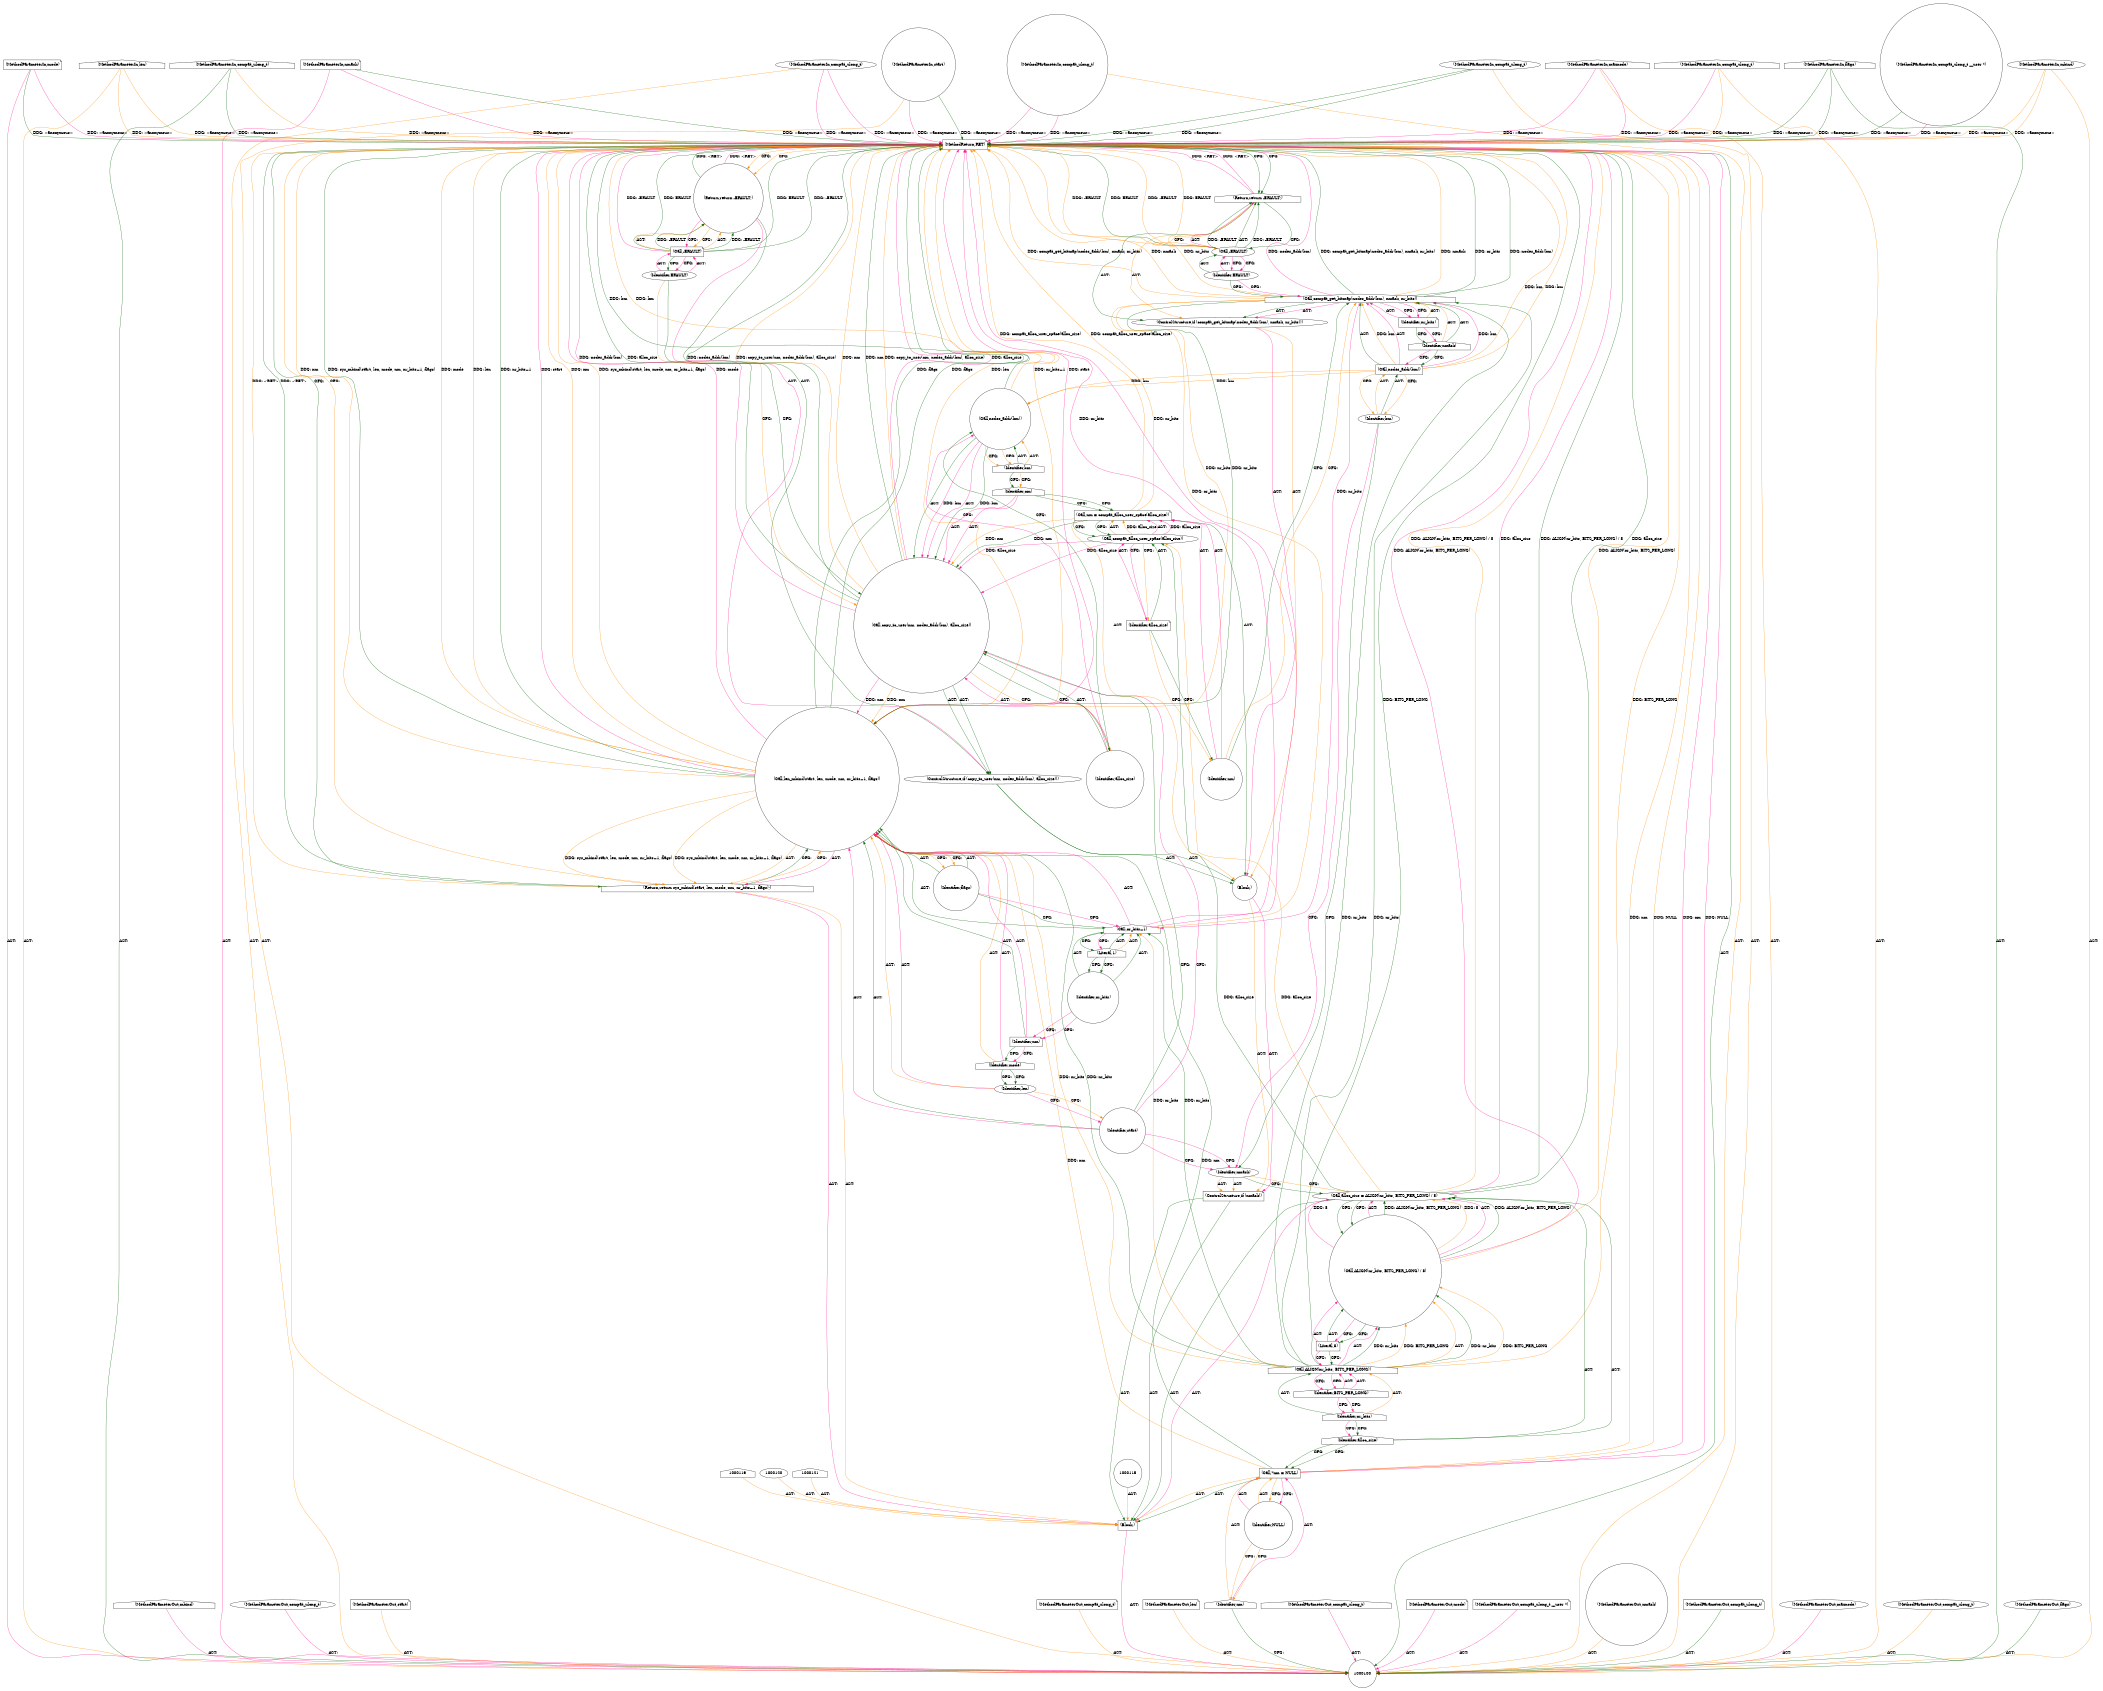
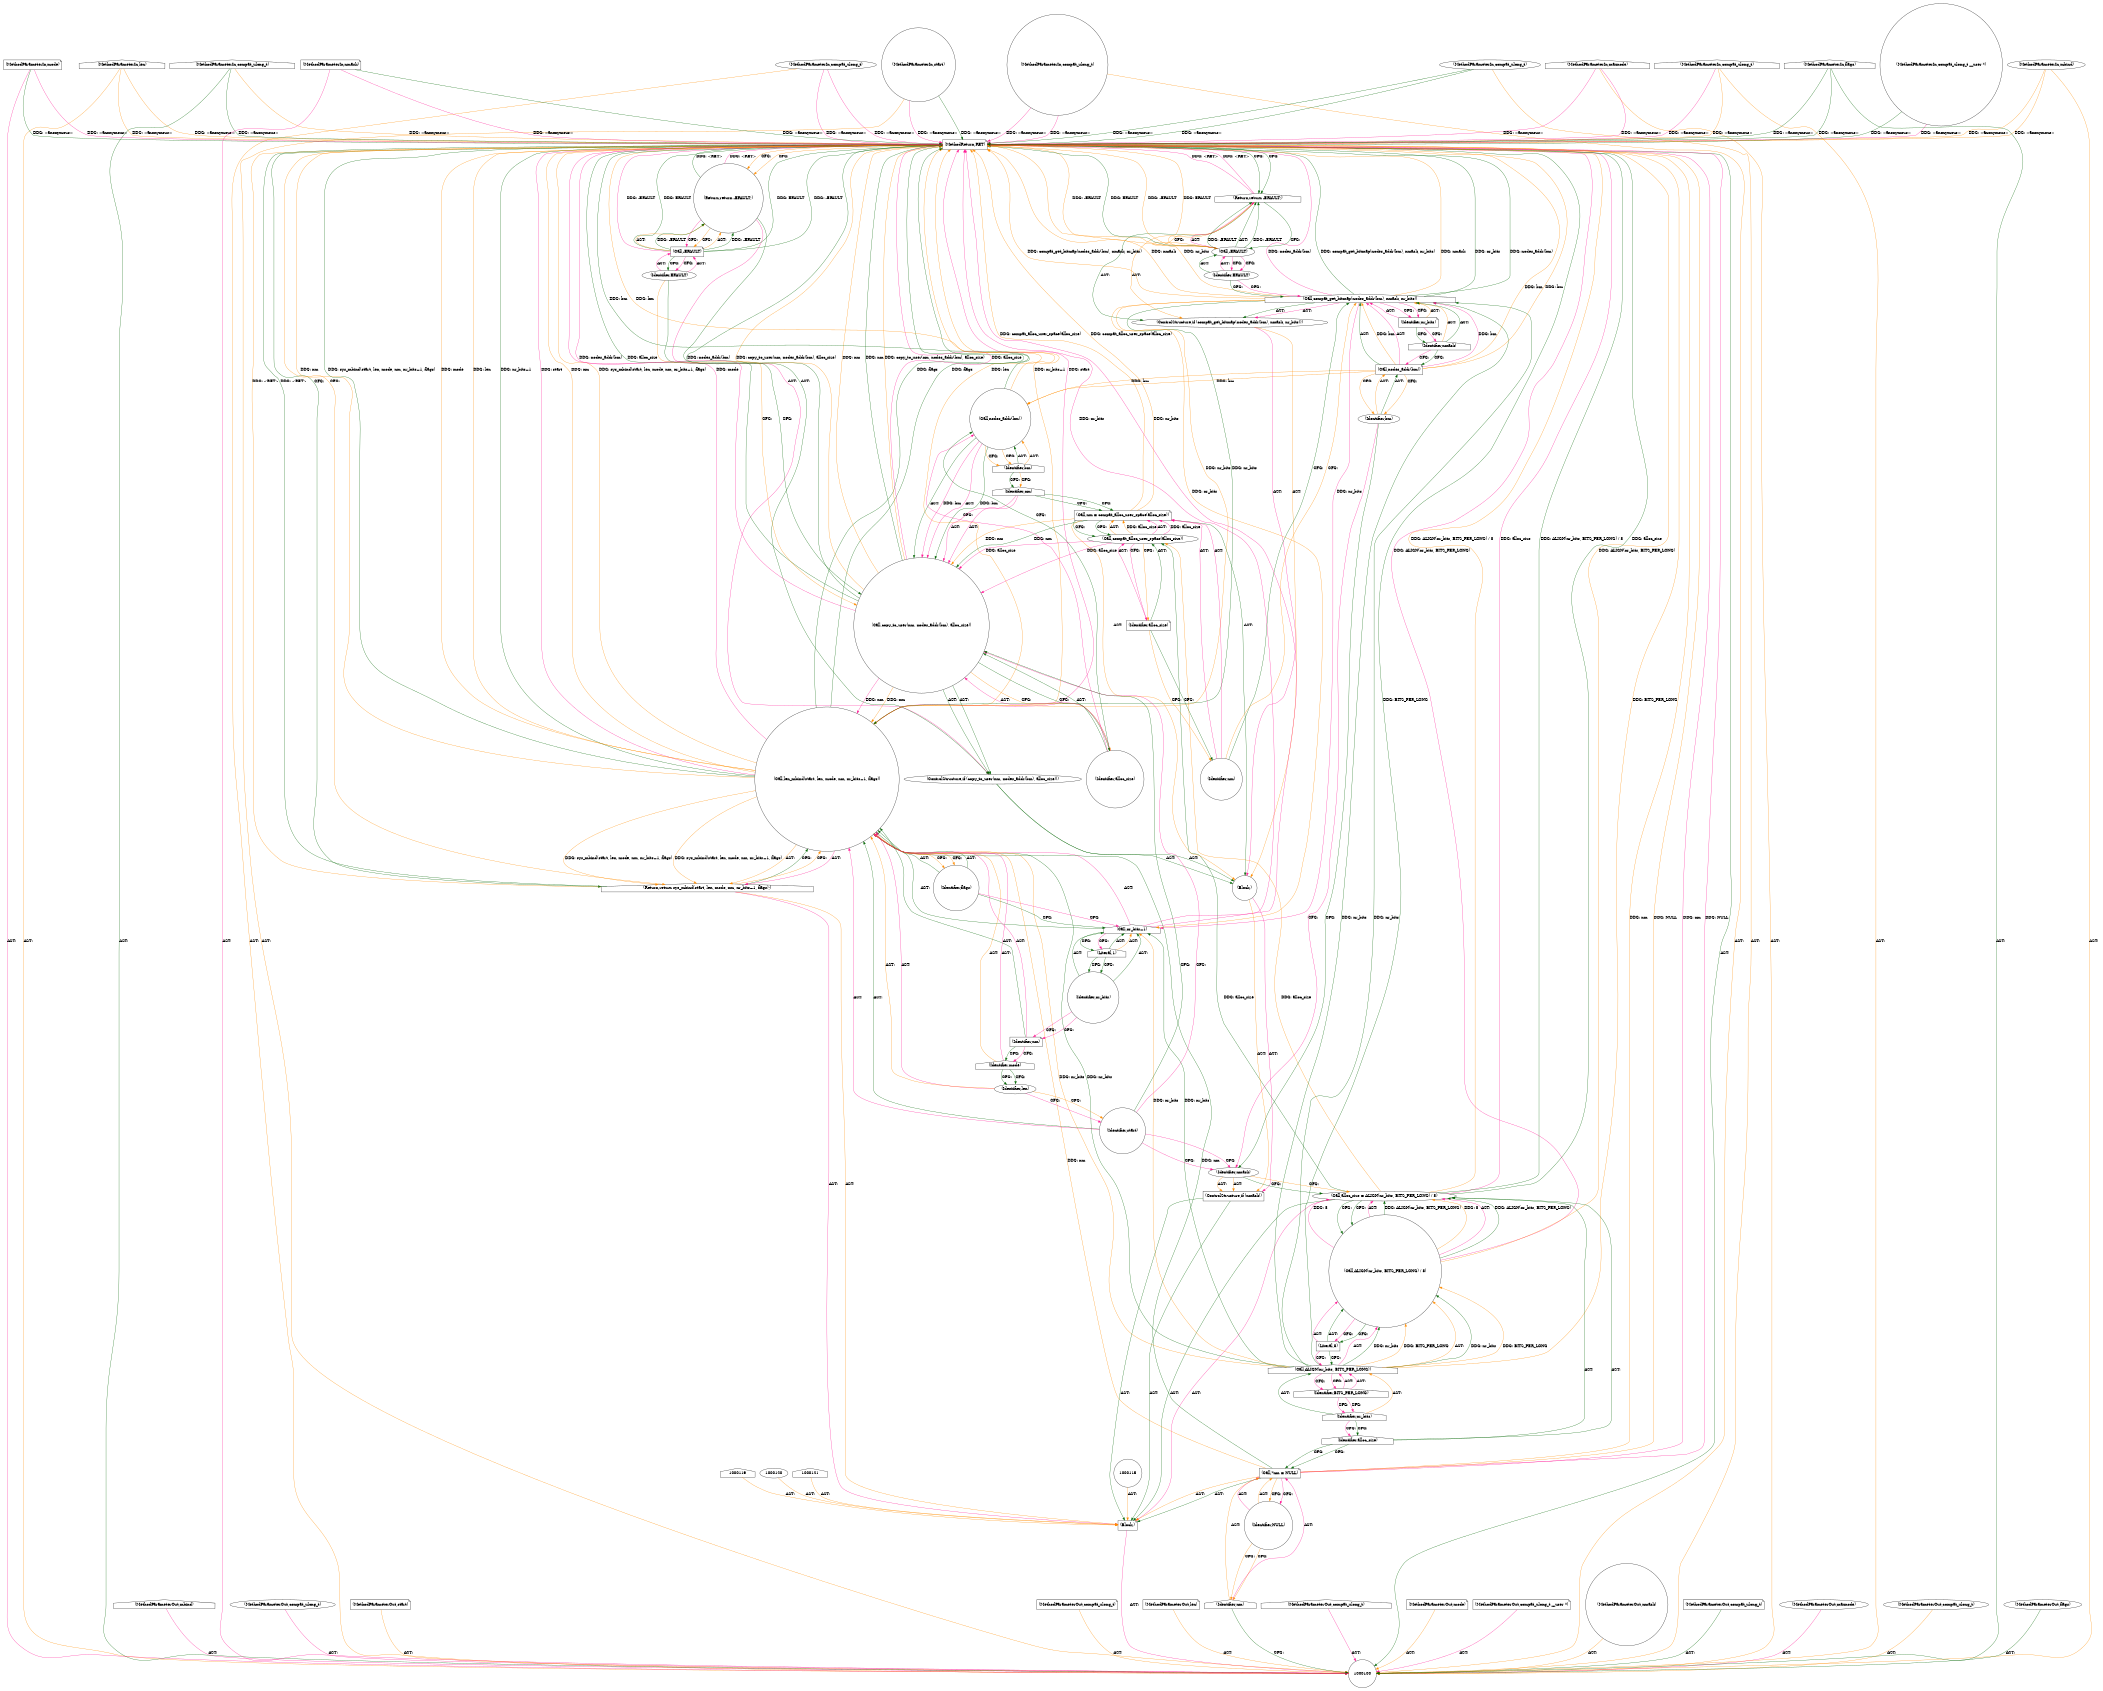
(1412, 1645) -> (1412, 1645)
